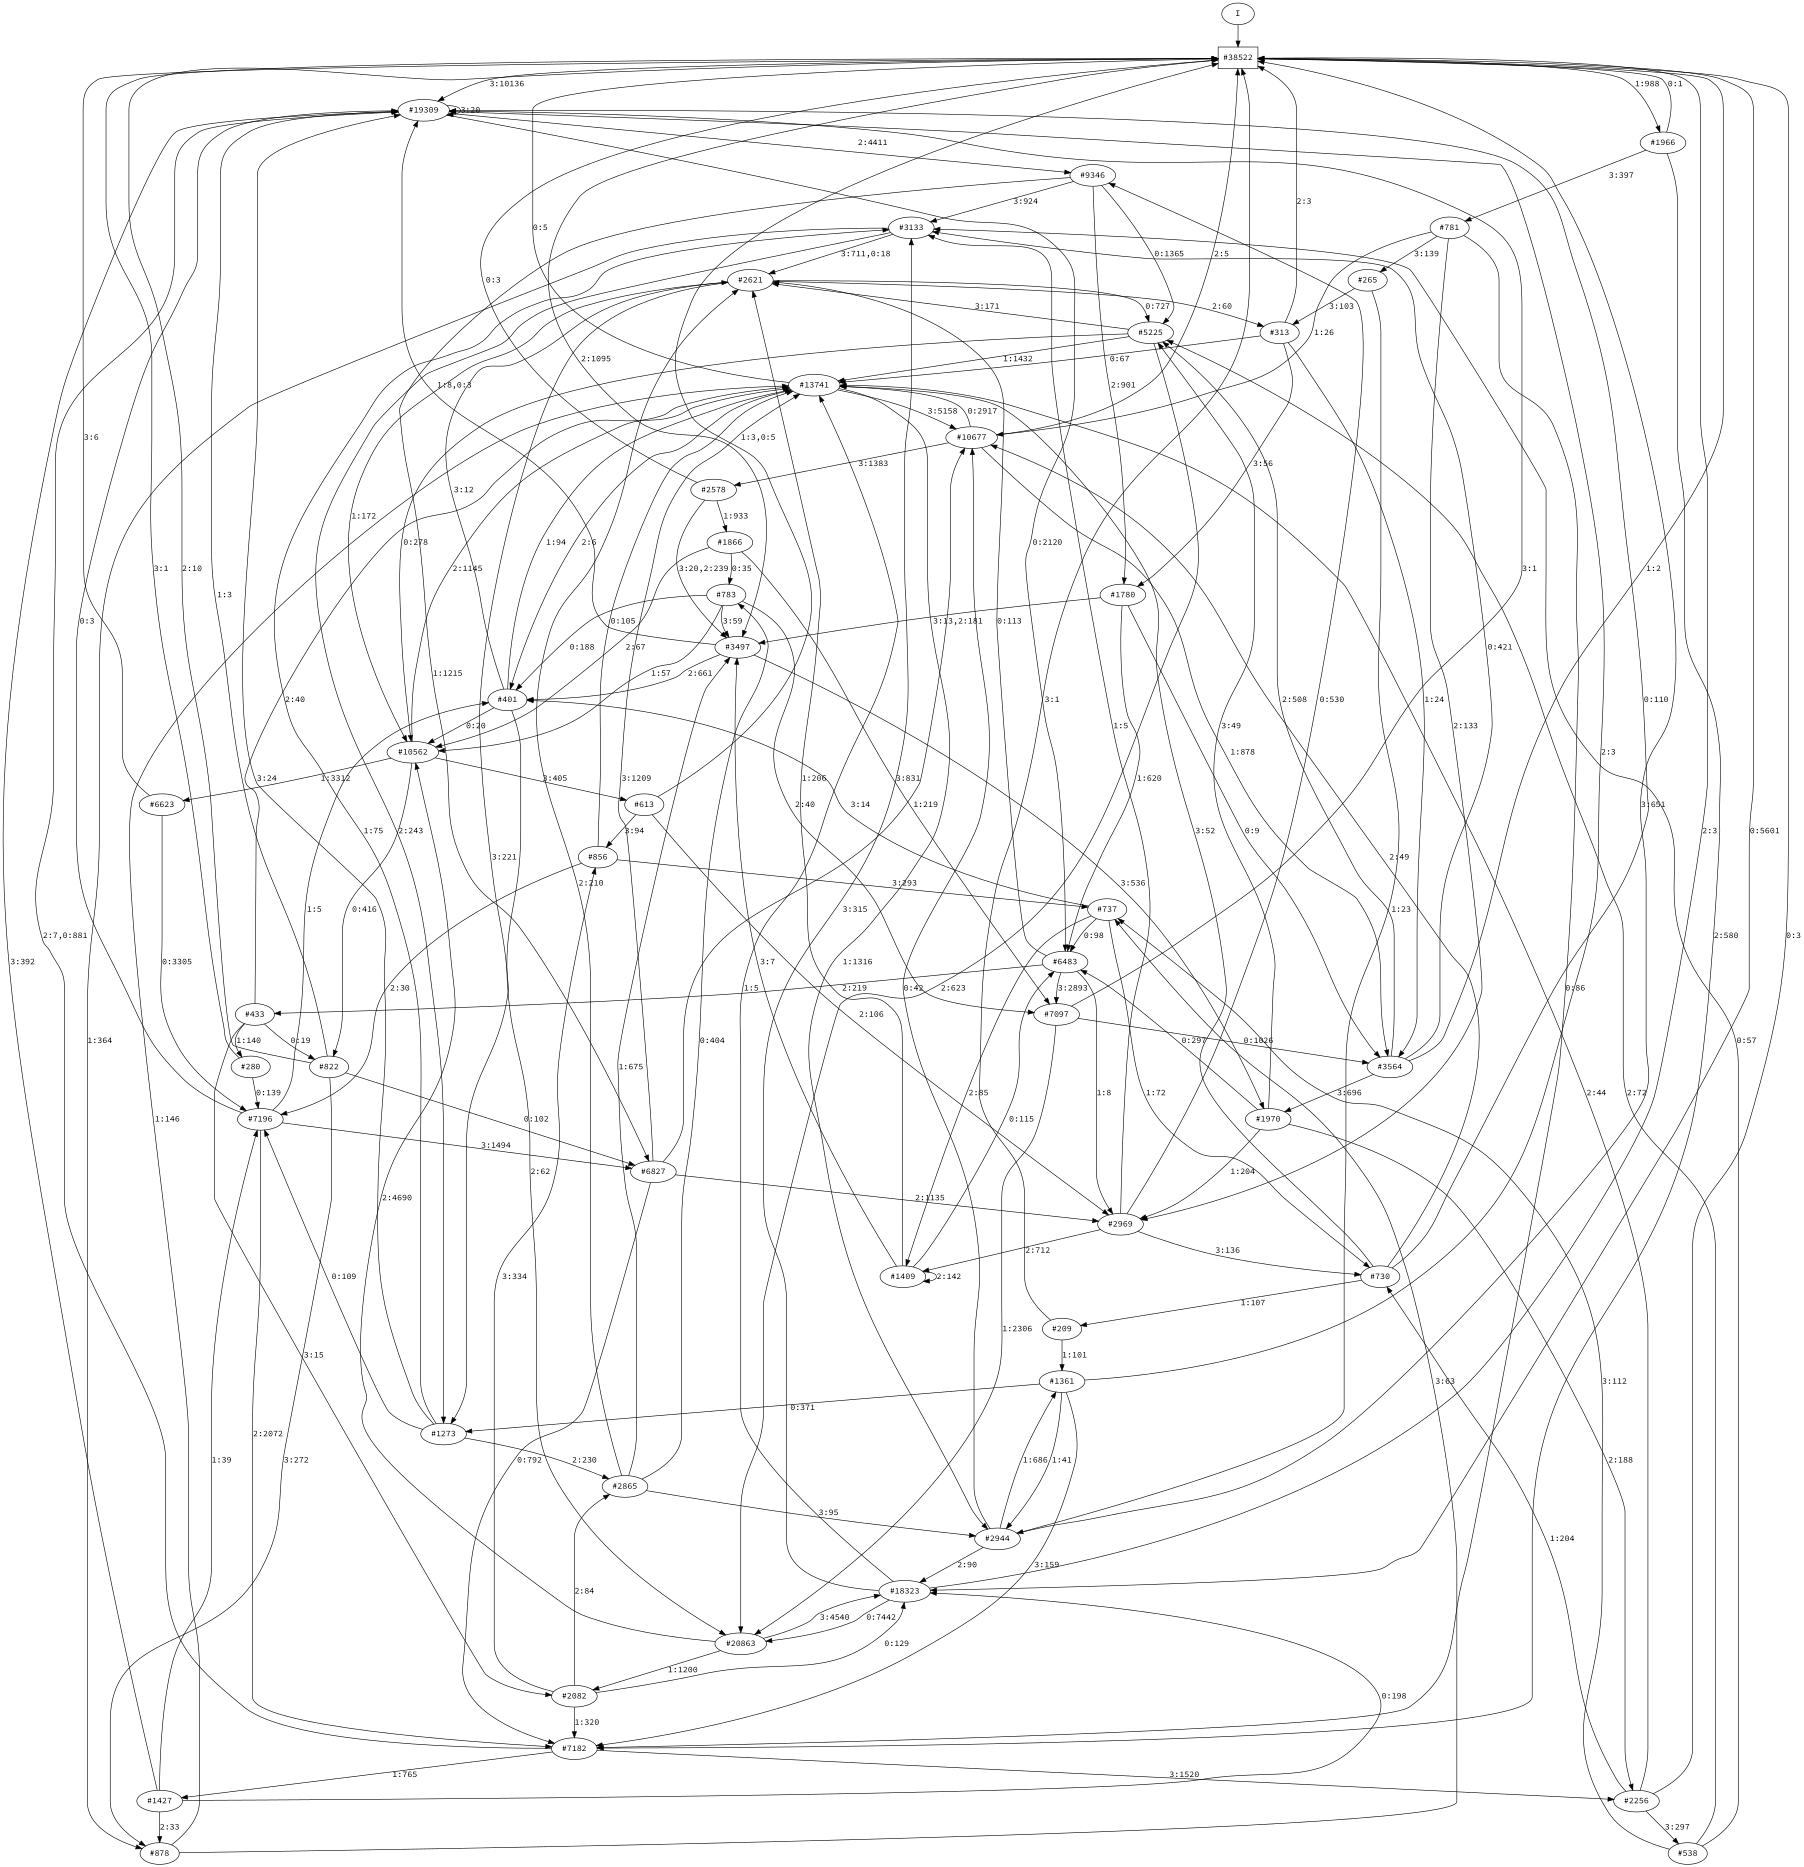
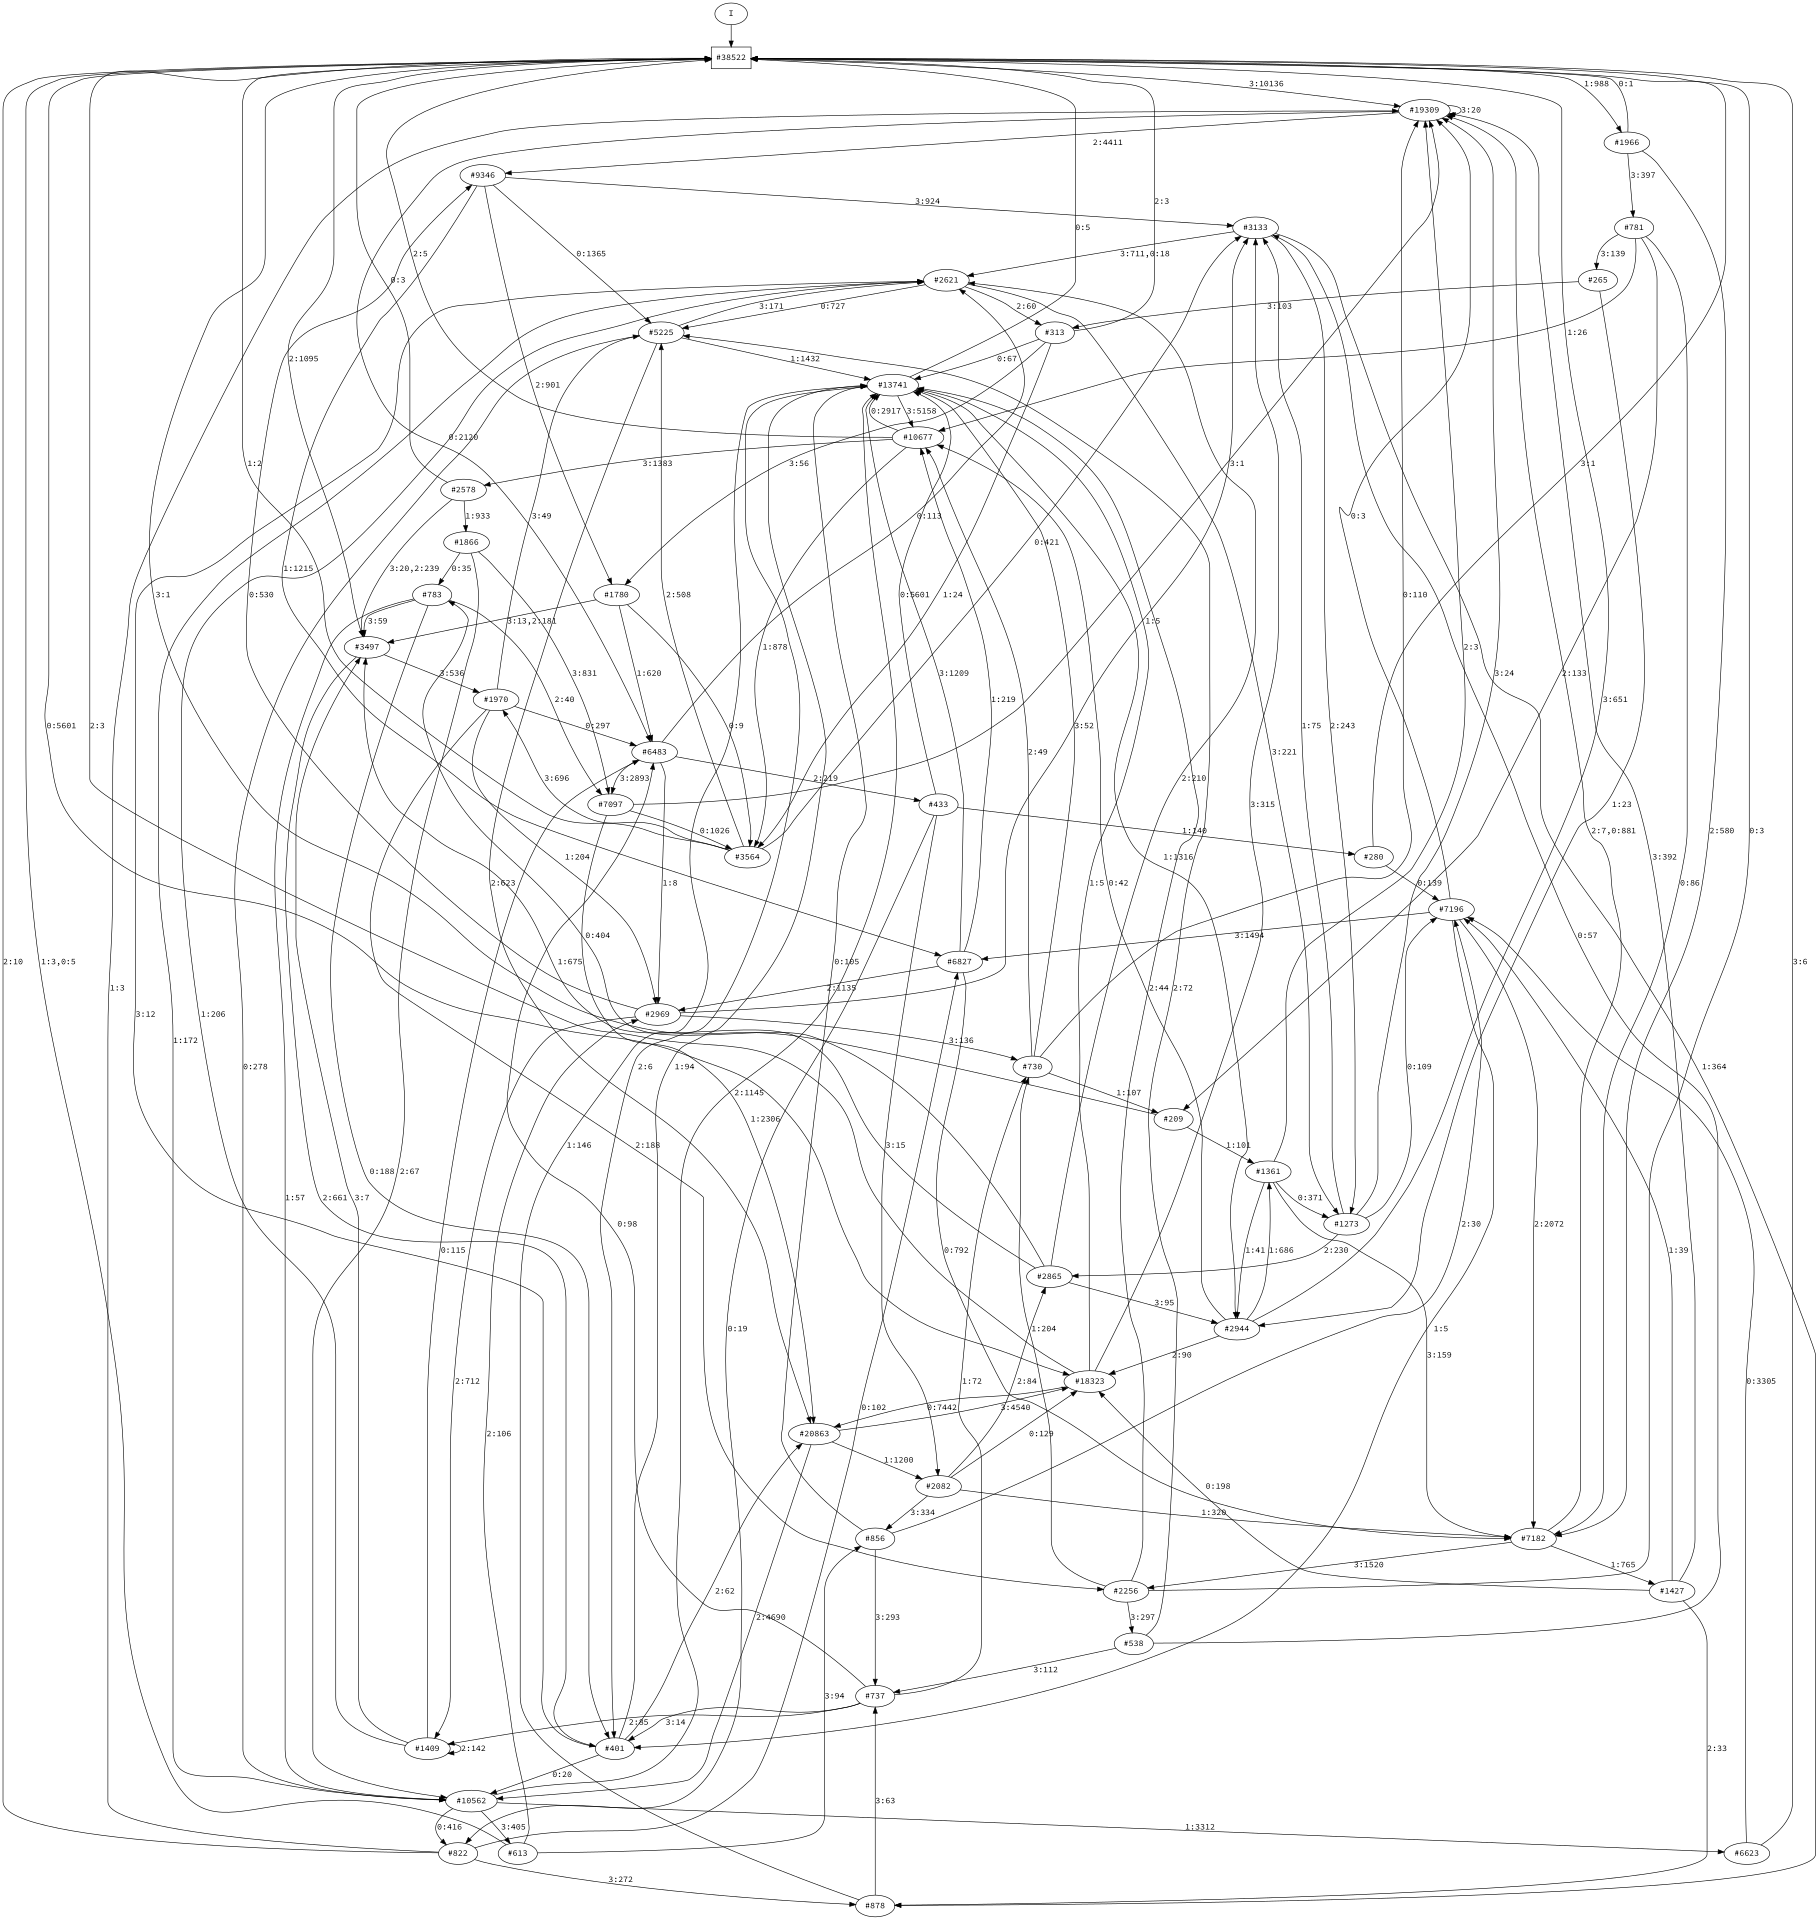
(493, 435) -> none
(295, 700) -> (915, 595)
(1462, 796) -> (1533, 727)
